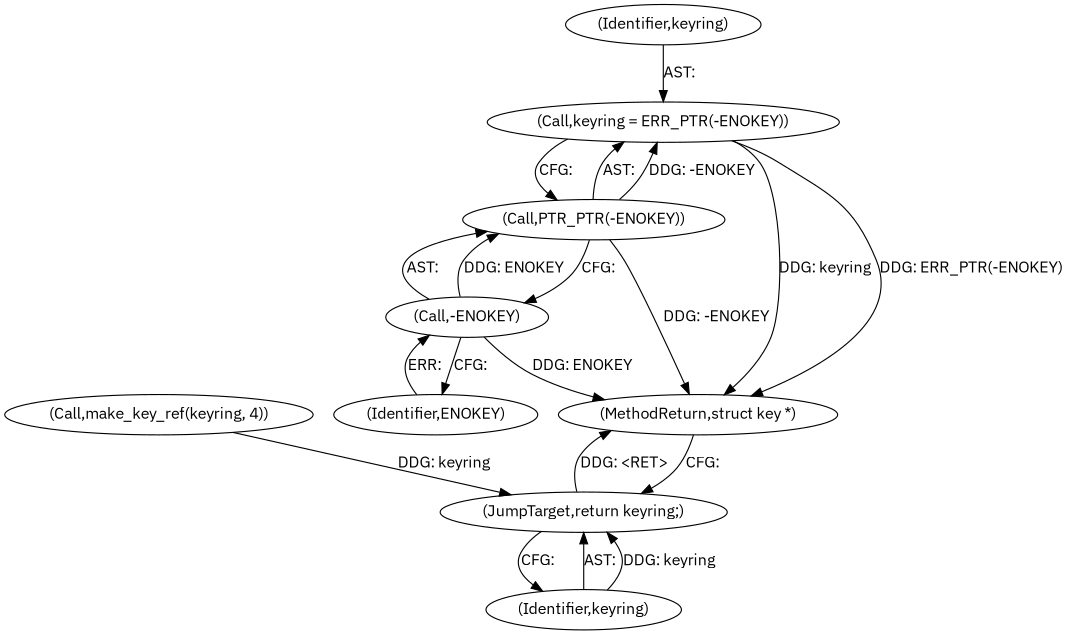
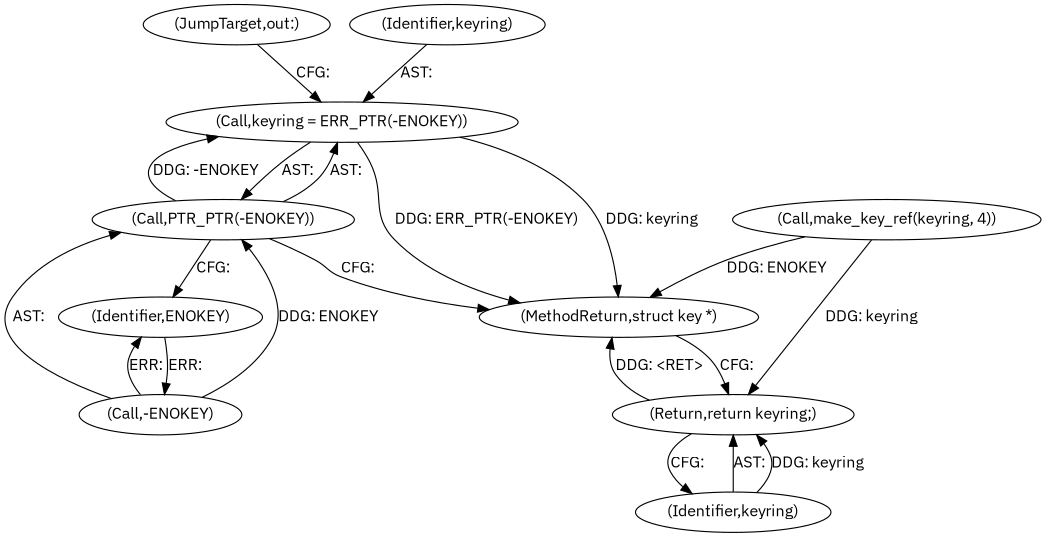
none -> (237, 25)
(558, 171) -> (299, 171)
(570, 276) -> (195, 264)
(717, 317) -> (360, 268)
(473, 366) -> (148, 366)
(534, 375) -> (730, 259)
(584, 512) -> (733, 415)
